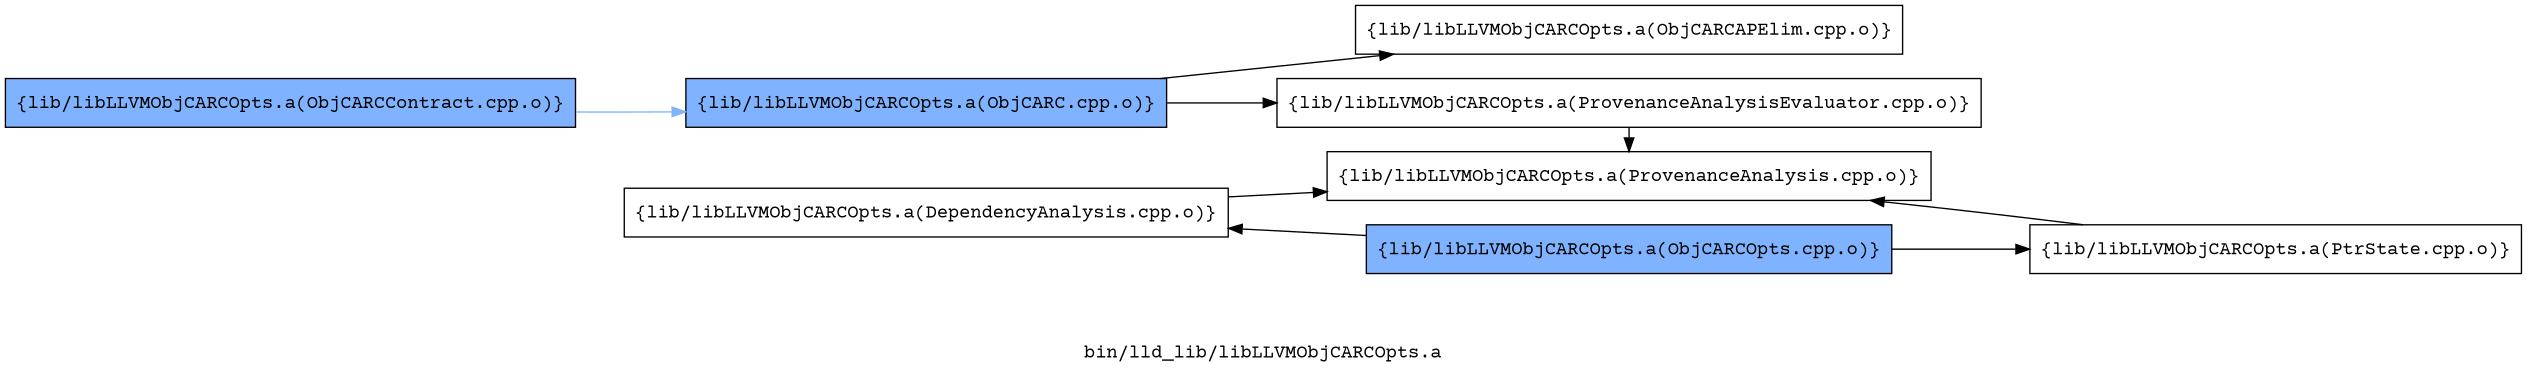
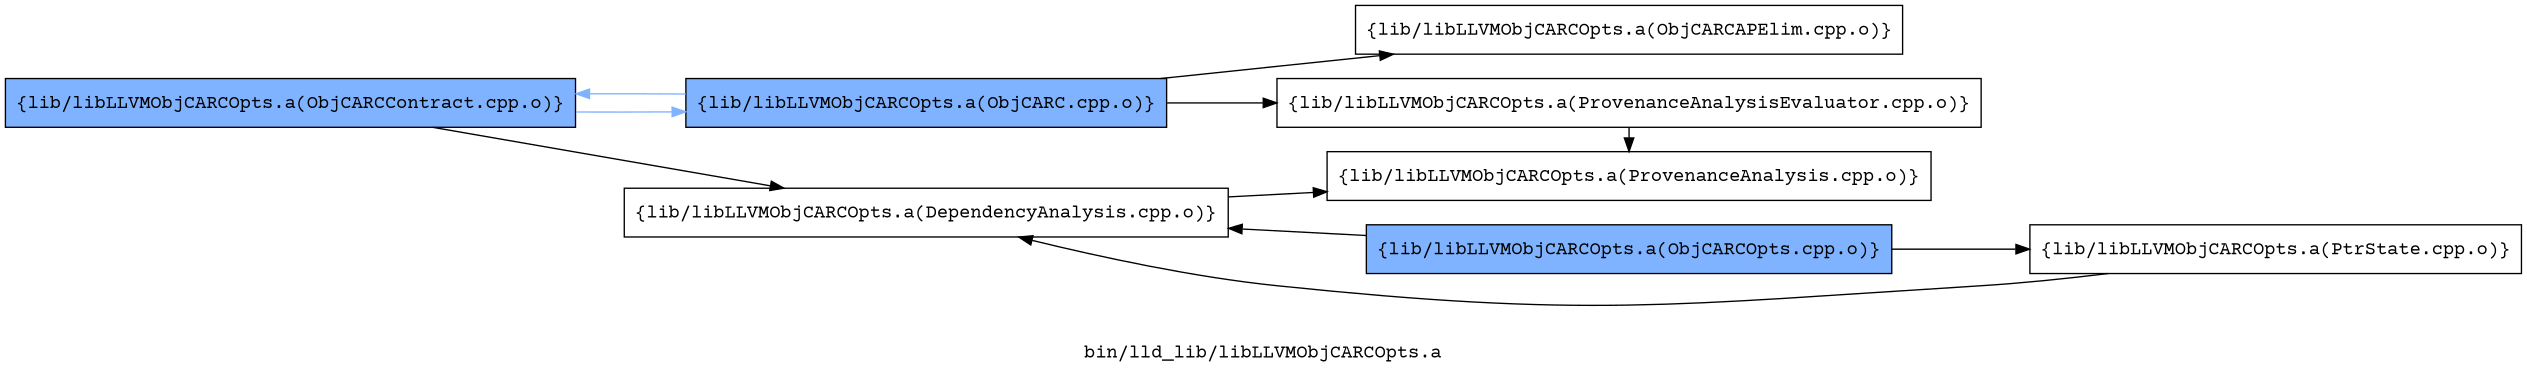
none -> (638, 94)
none -> (601, 157)
(1984, 213) -> (1568, 305)
